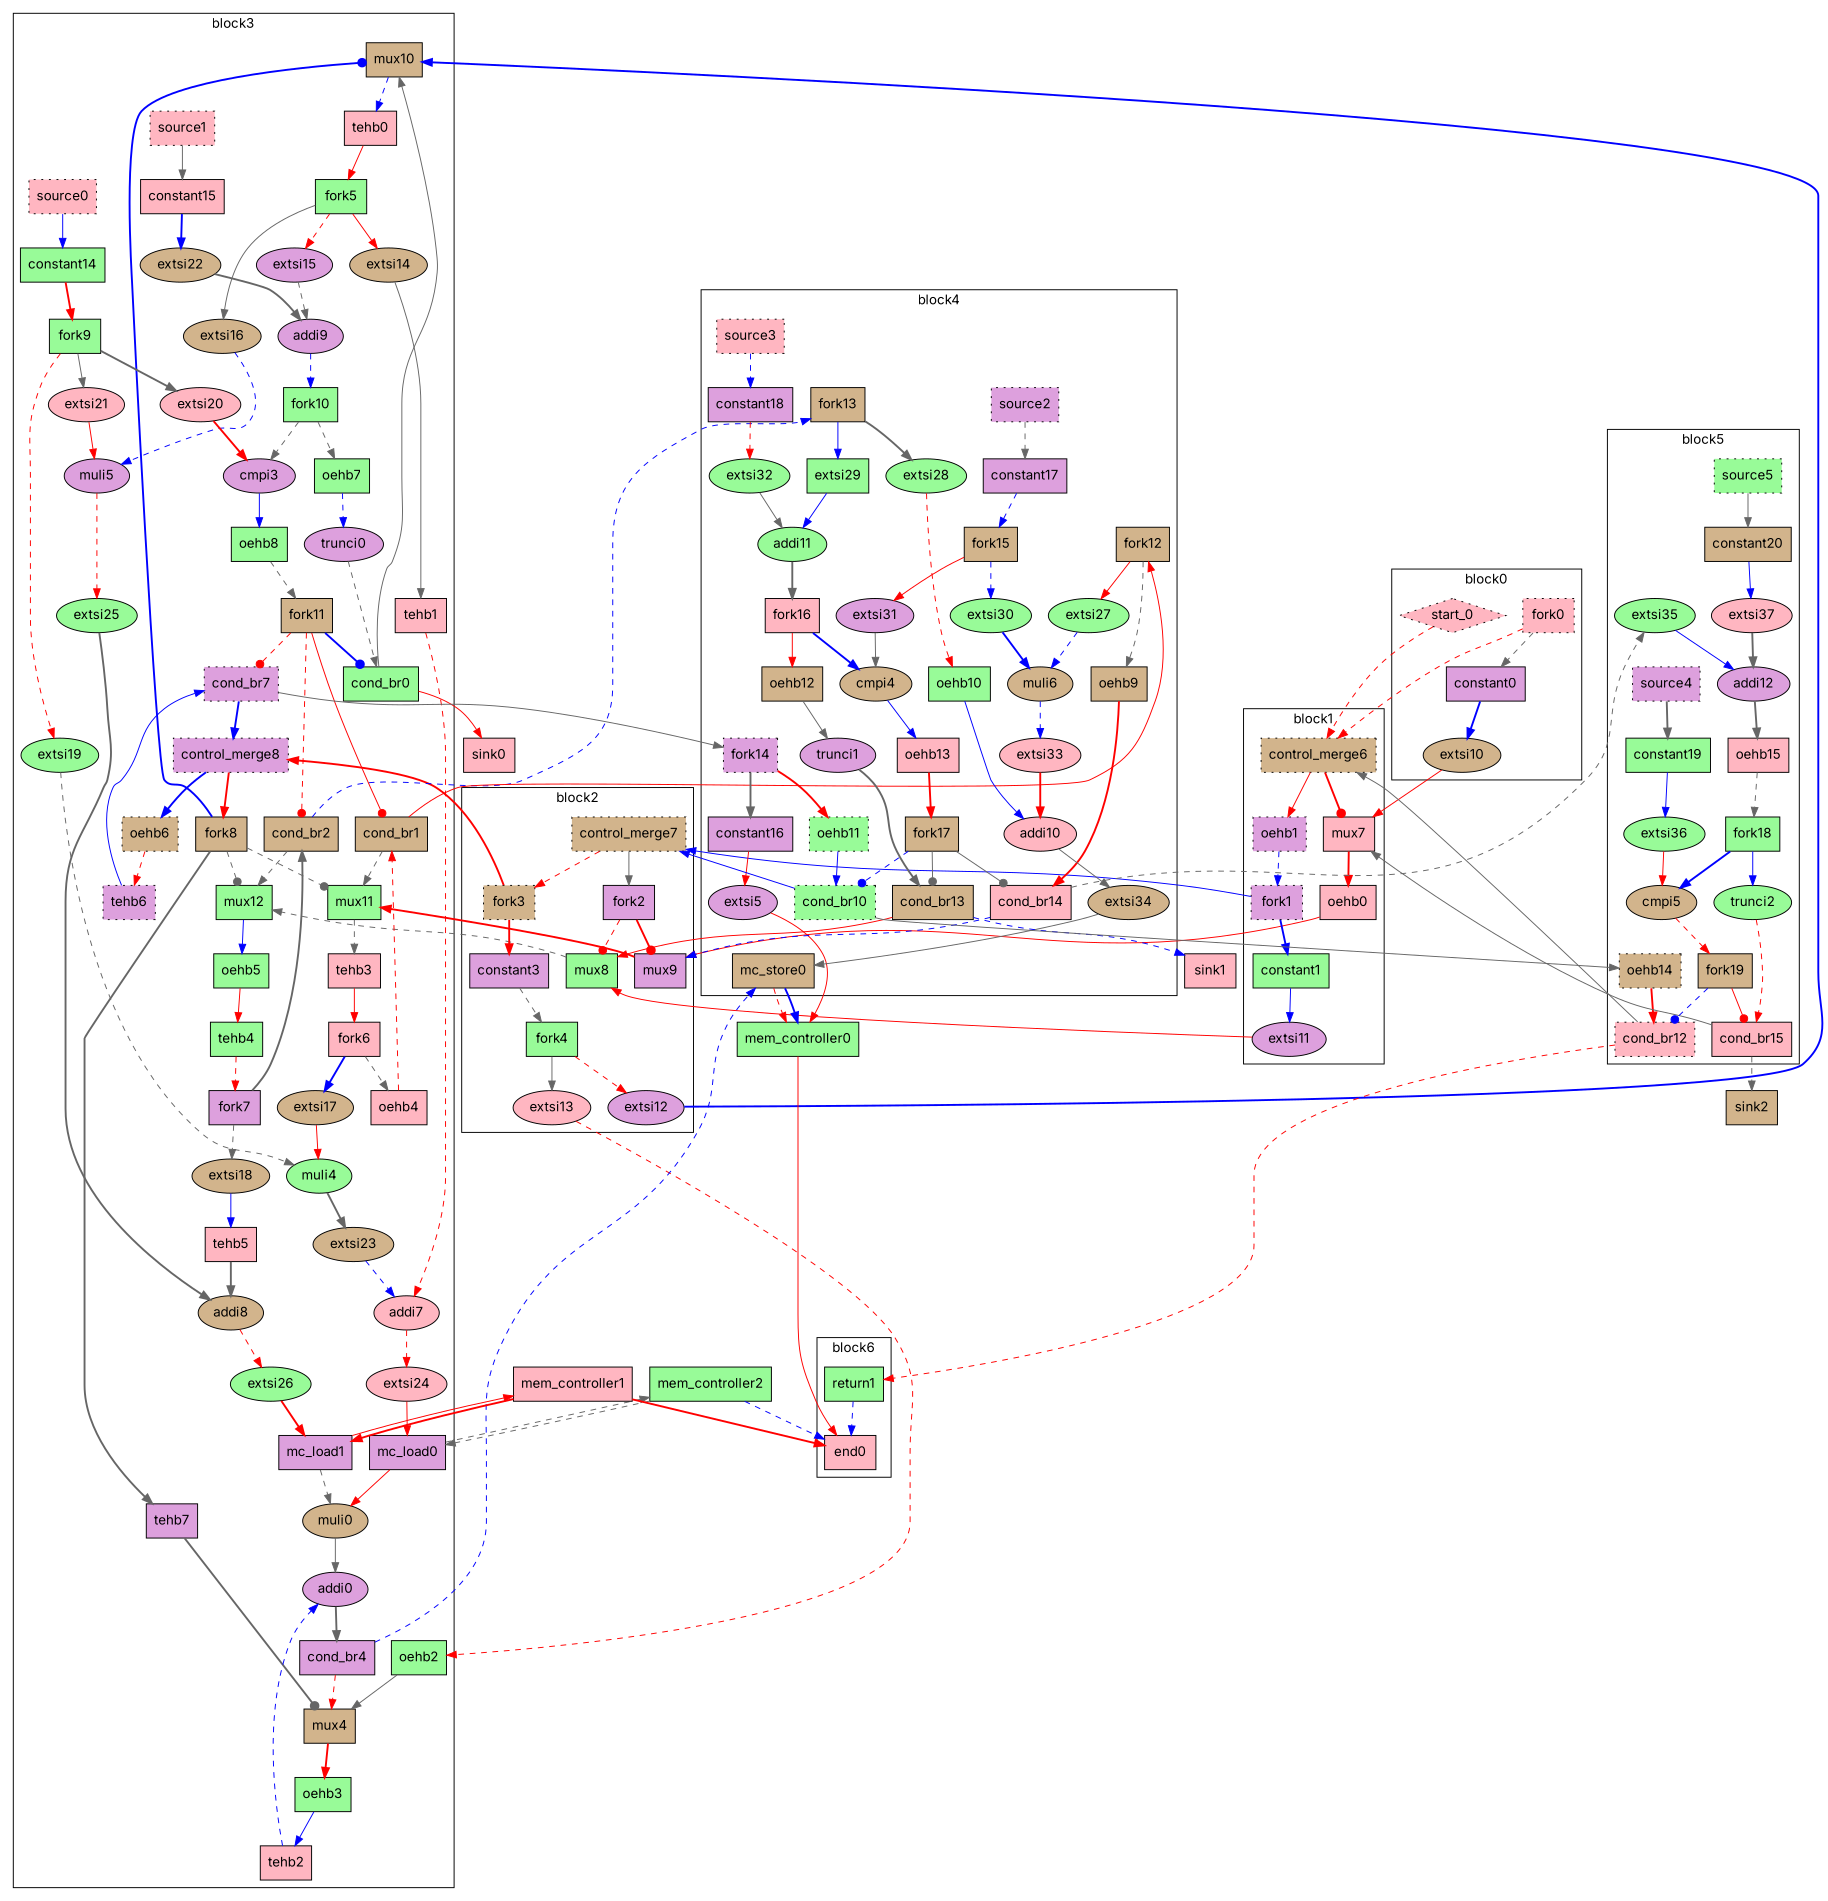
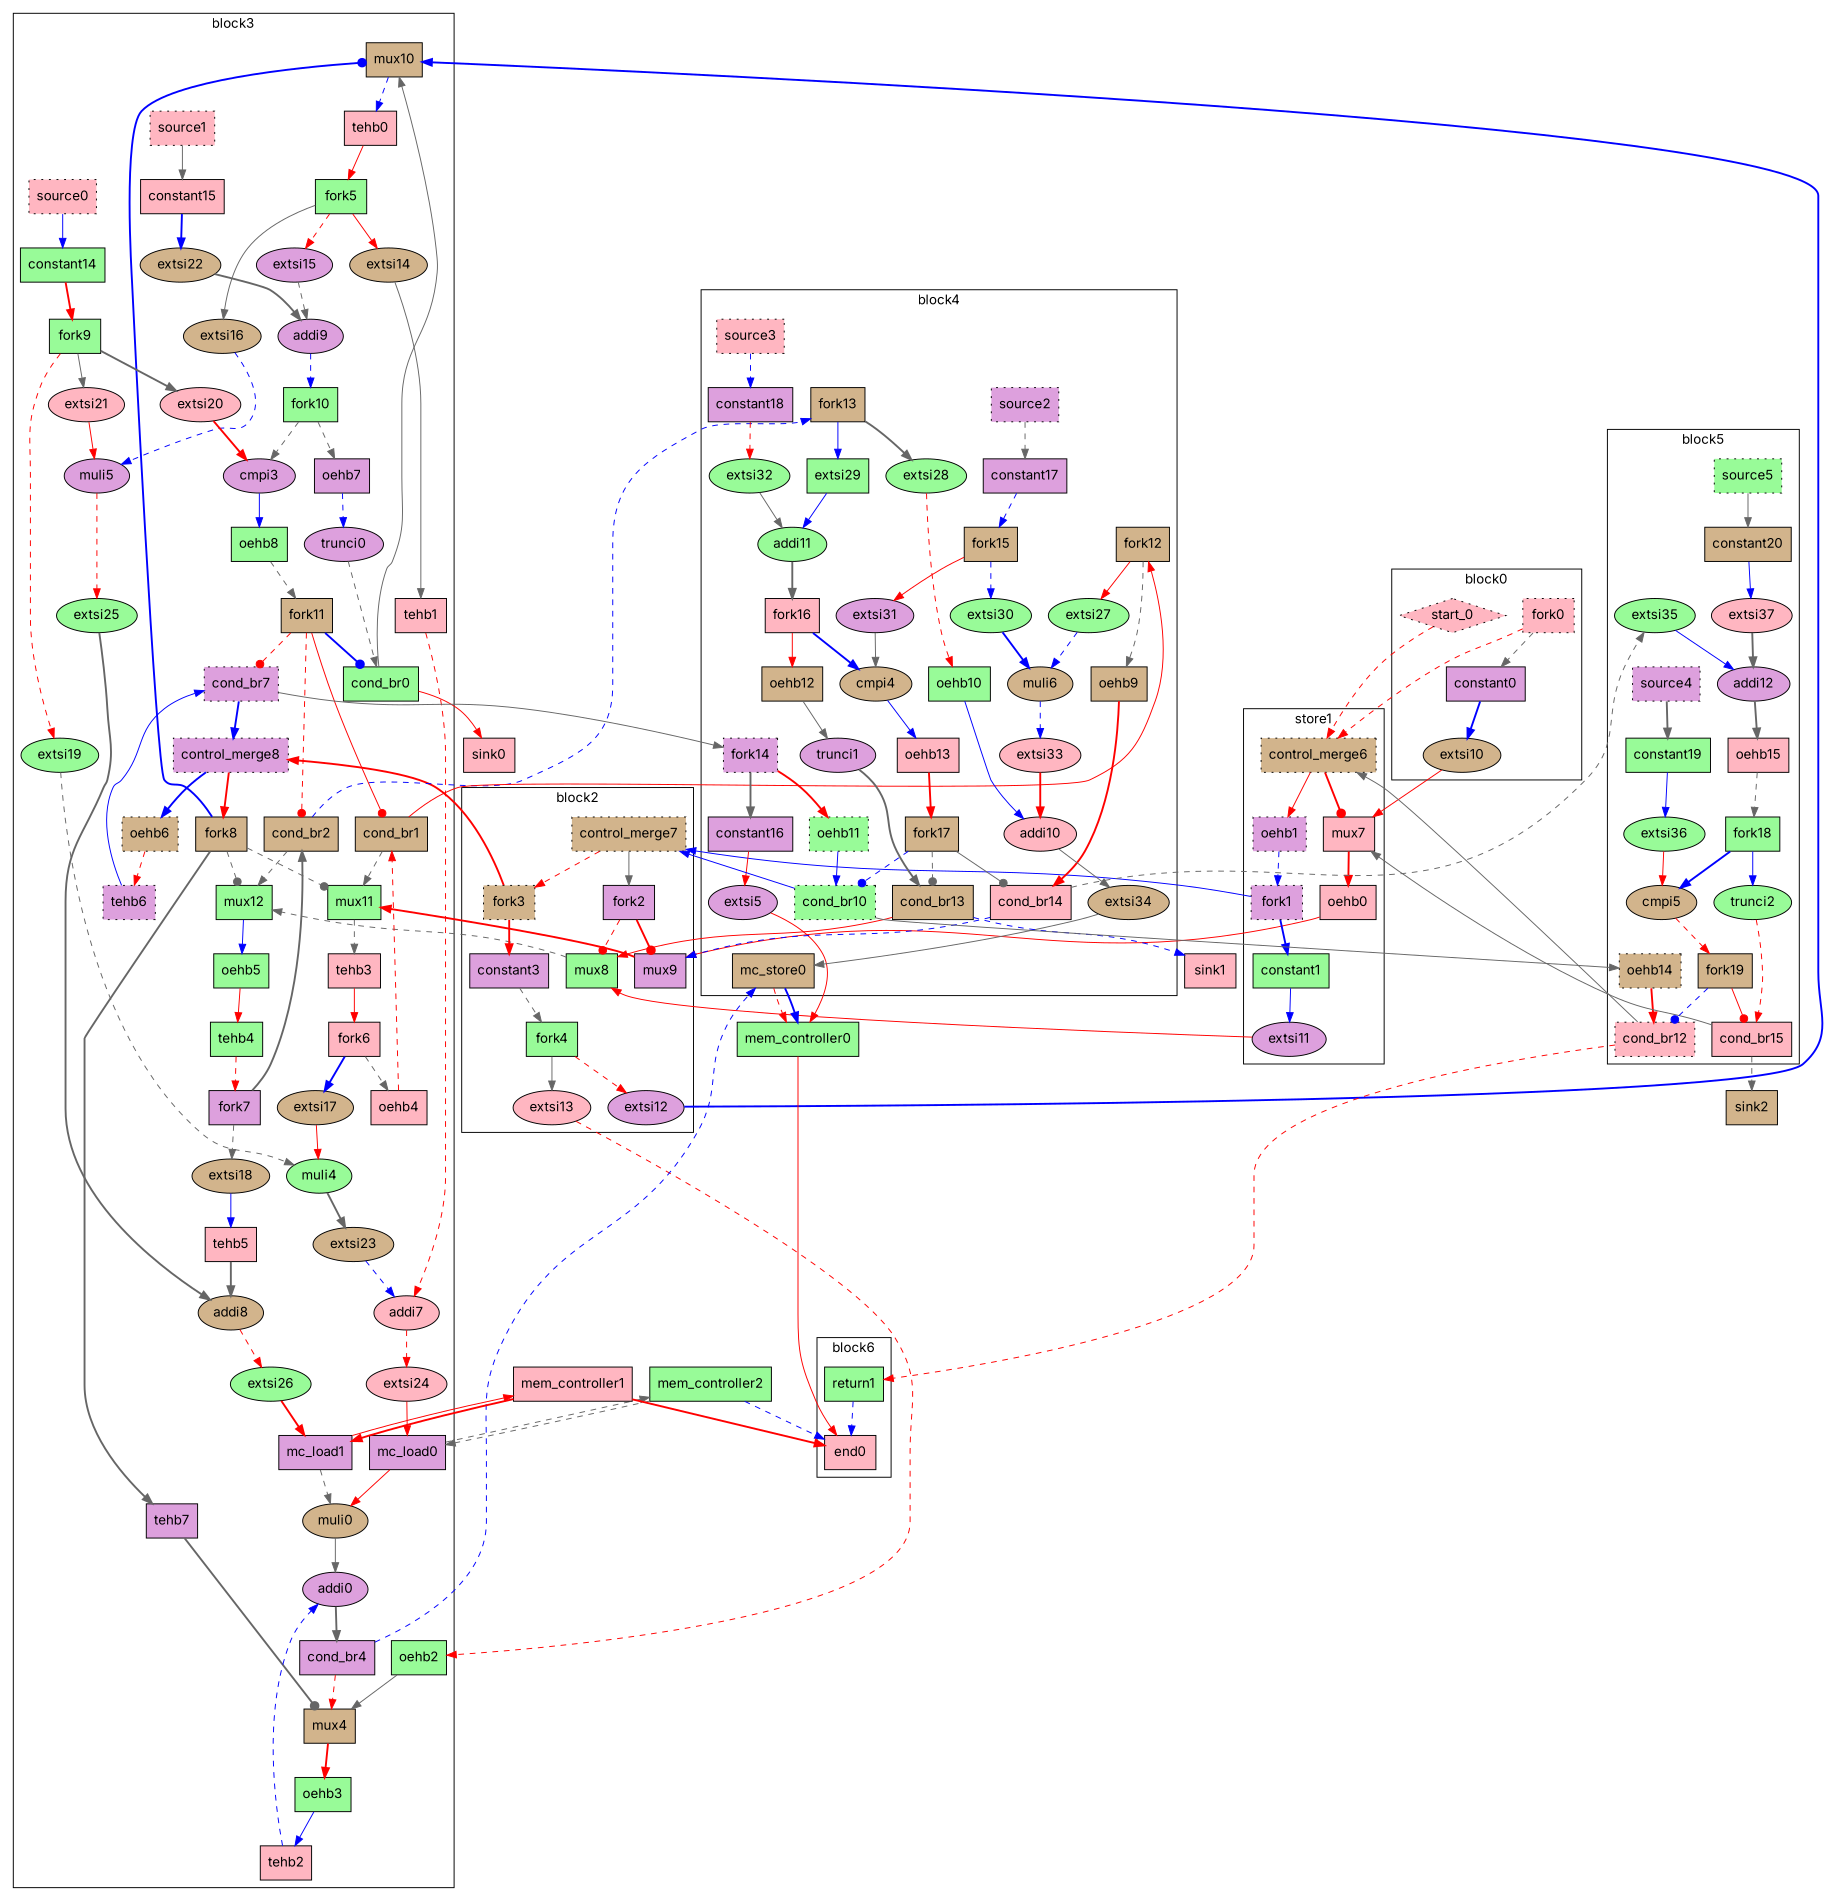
(342, 476) -> (342, 476)
(1314, 720) -> (1314, 720)
(932, 865) -> (932, 865)
